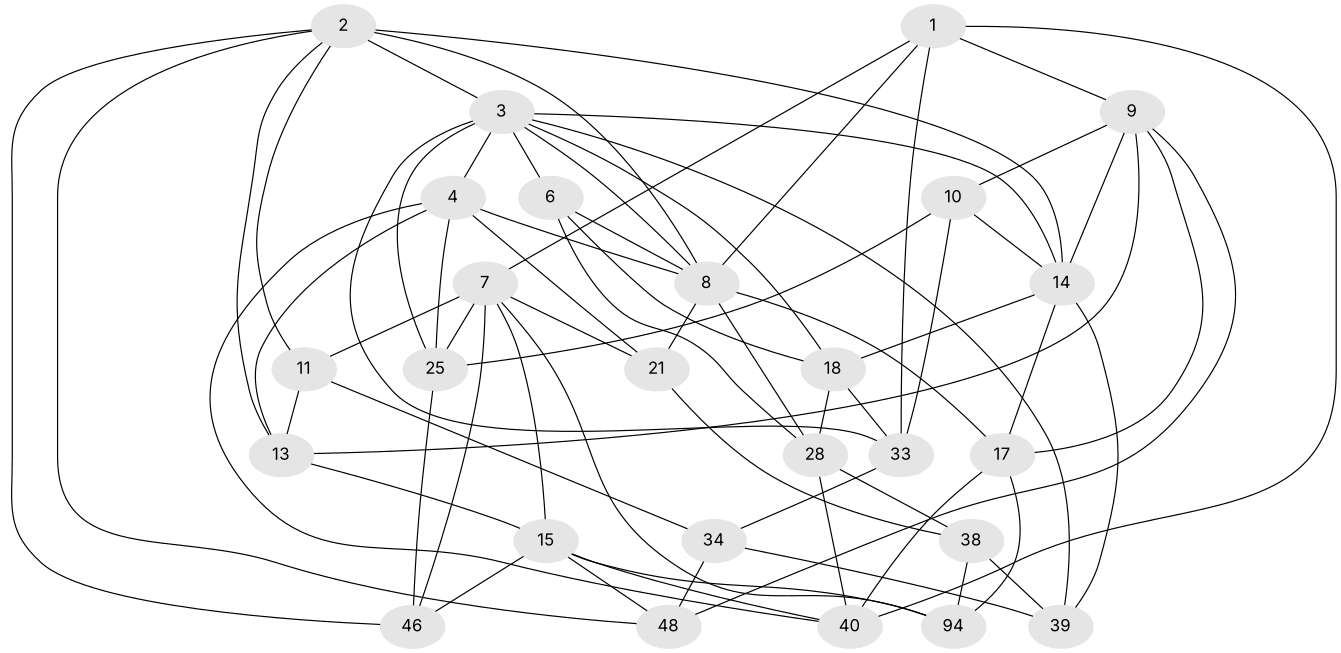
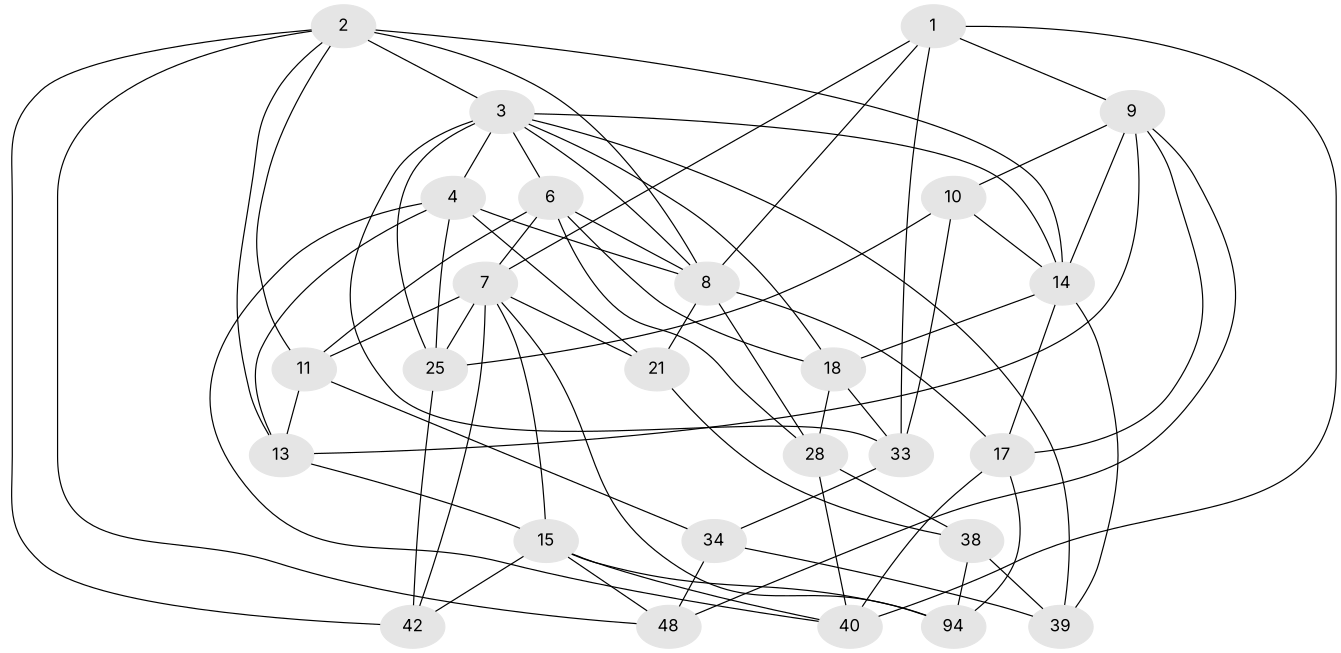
none -> (518, 241)
none -> (422, 277)
(413, 627) -> (413, 627)
